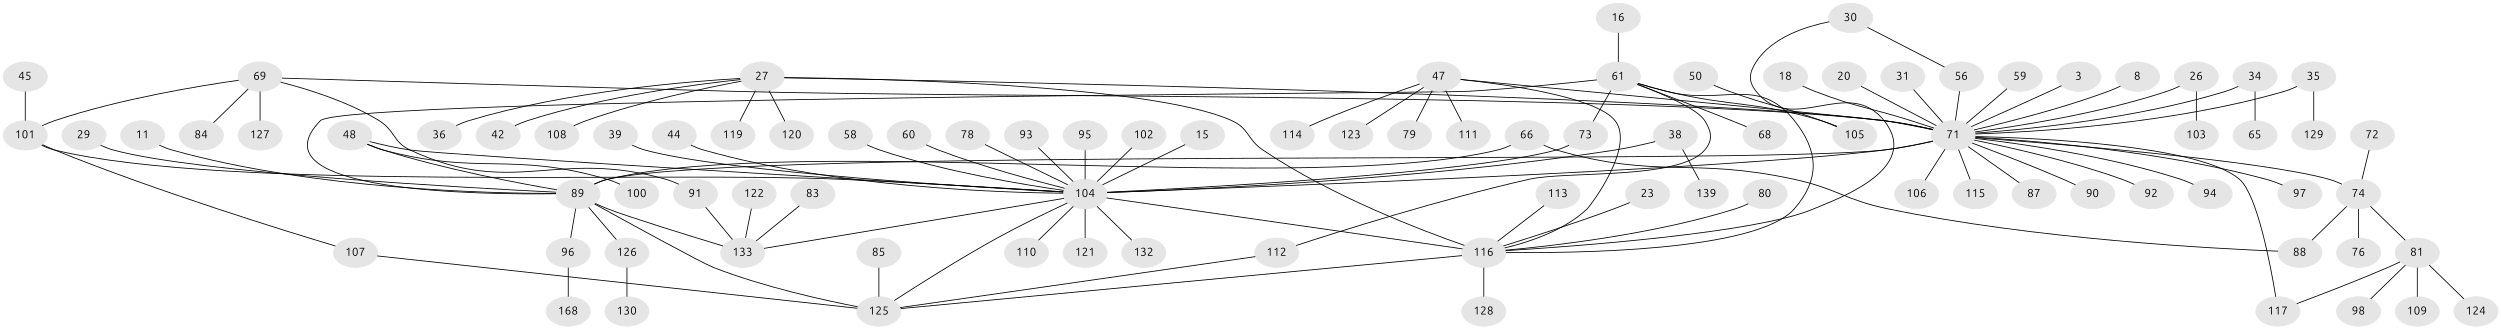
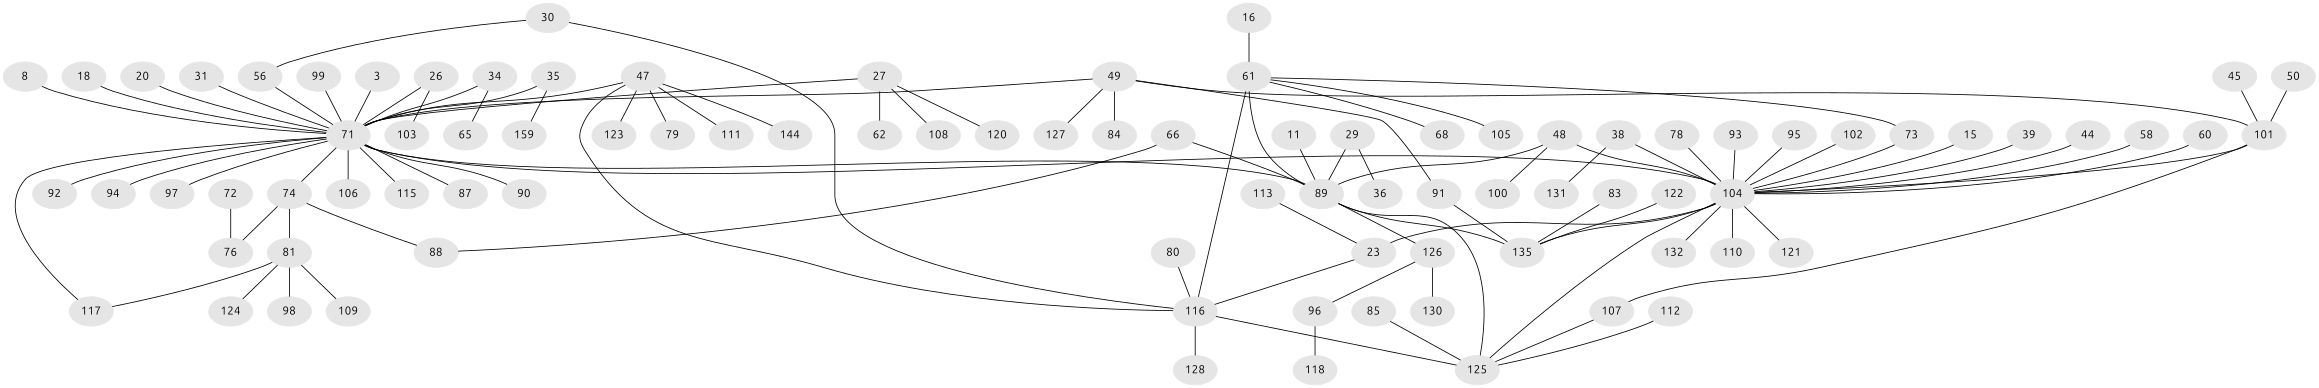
(260, 77) -> (1114, 77)
(2020, 77) -> (319, 77)
(597, 93) -> (1366, 165)
(1160, 102) -> none
(1775, 106) -> (2279, 106)
(498, 135) -> (880, 135)
(733, 135) -> none
(1292, 135) -> (790, 135)
(2314, 135) -> (524, 135)
(2366, 165) -> (231, 223)
(1526, 180) -> none
(1706, 194) -> (1556, 194)
(573, 223) -> (1374, 282)
(1285, 223) -> (1553, 223)
(1521, 223) -> (1318, 223)
(743, 253) -> (1522, 253)
(568, 311) -> (1315, 370)
